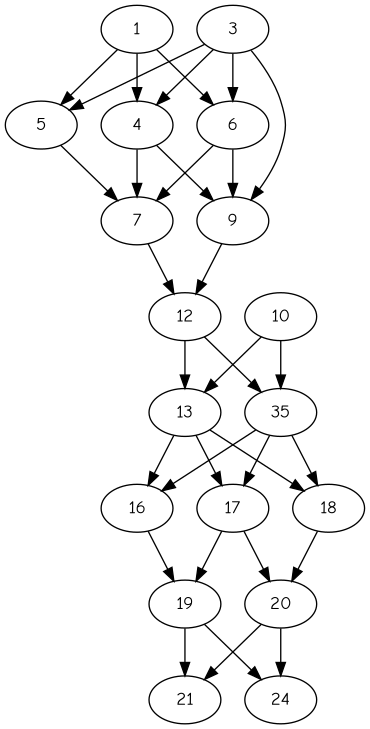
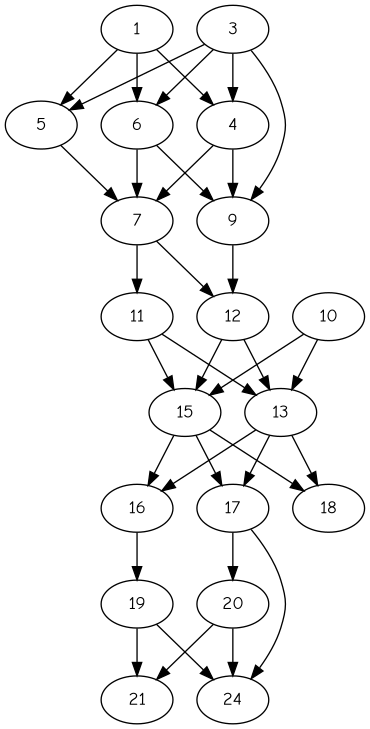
none -> (137, 317)
(281, 412) -> (185, 412)
(212, 550) -> (285, 597)
(308, 550) -> none
